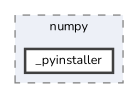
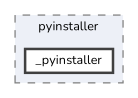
(69, 27) -> (69, 27)
